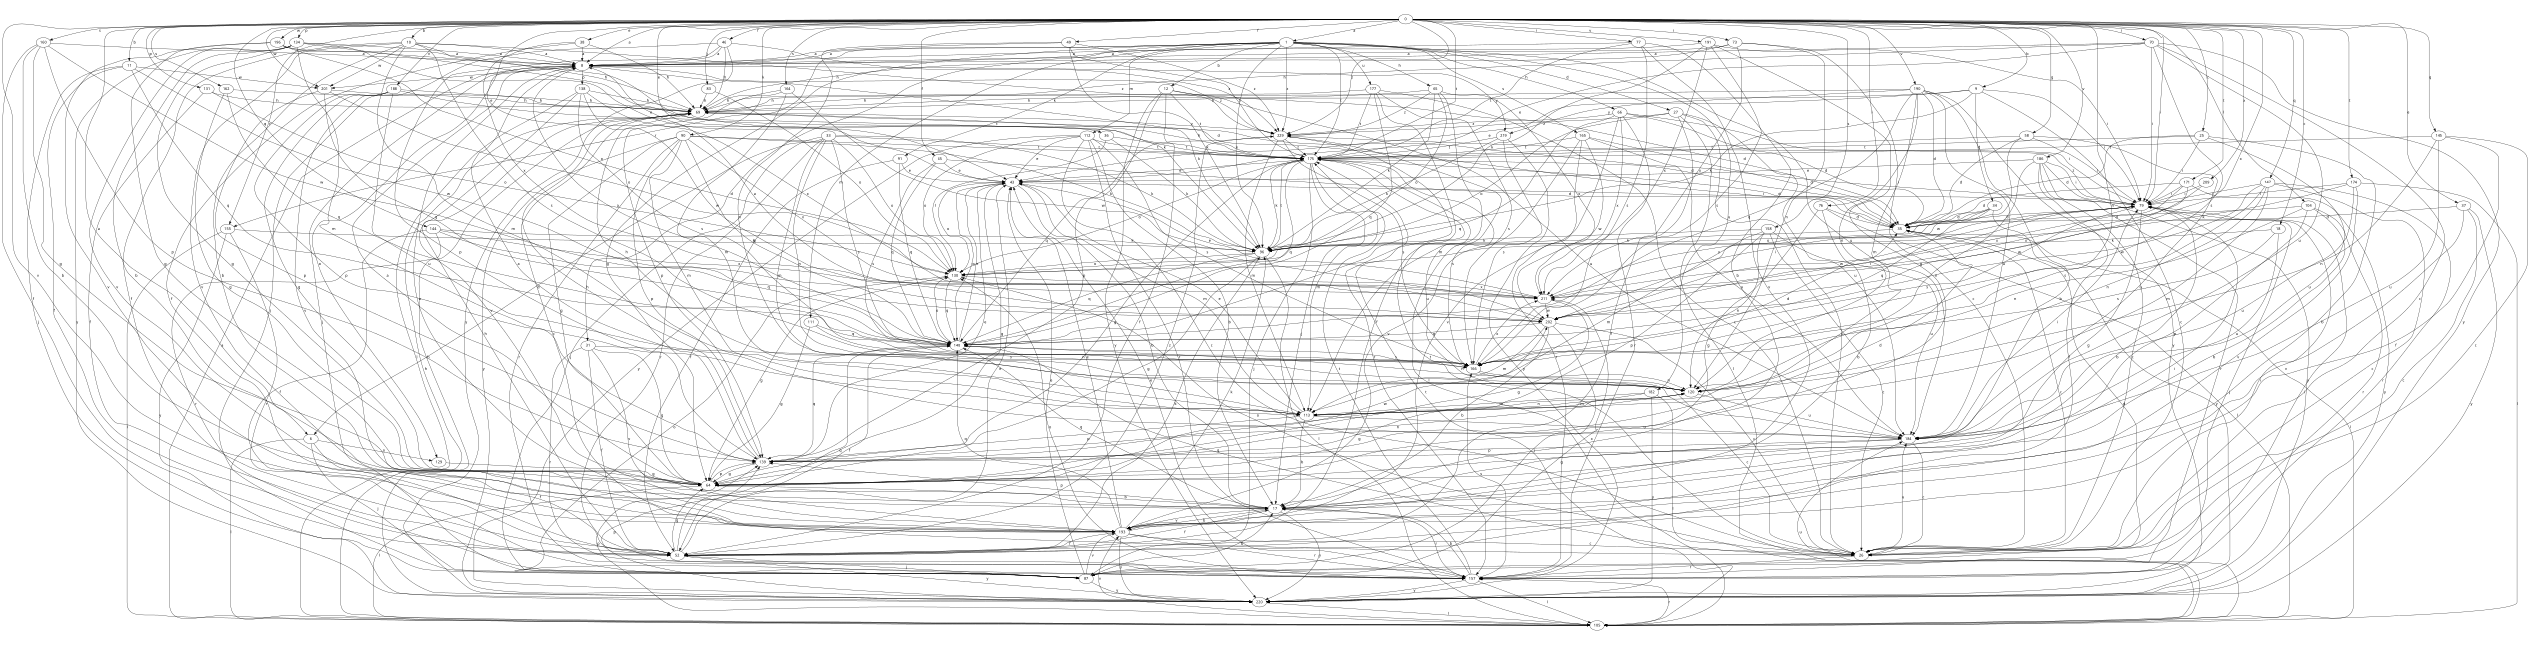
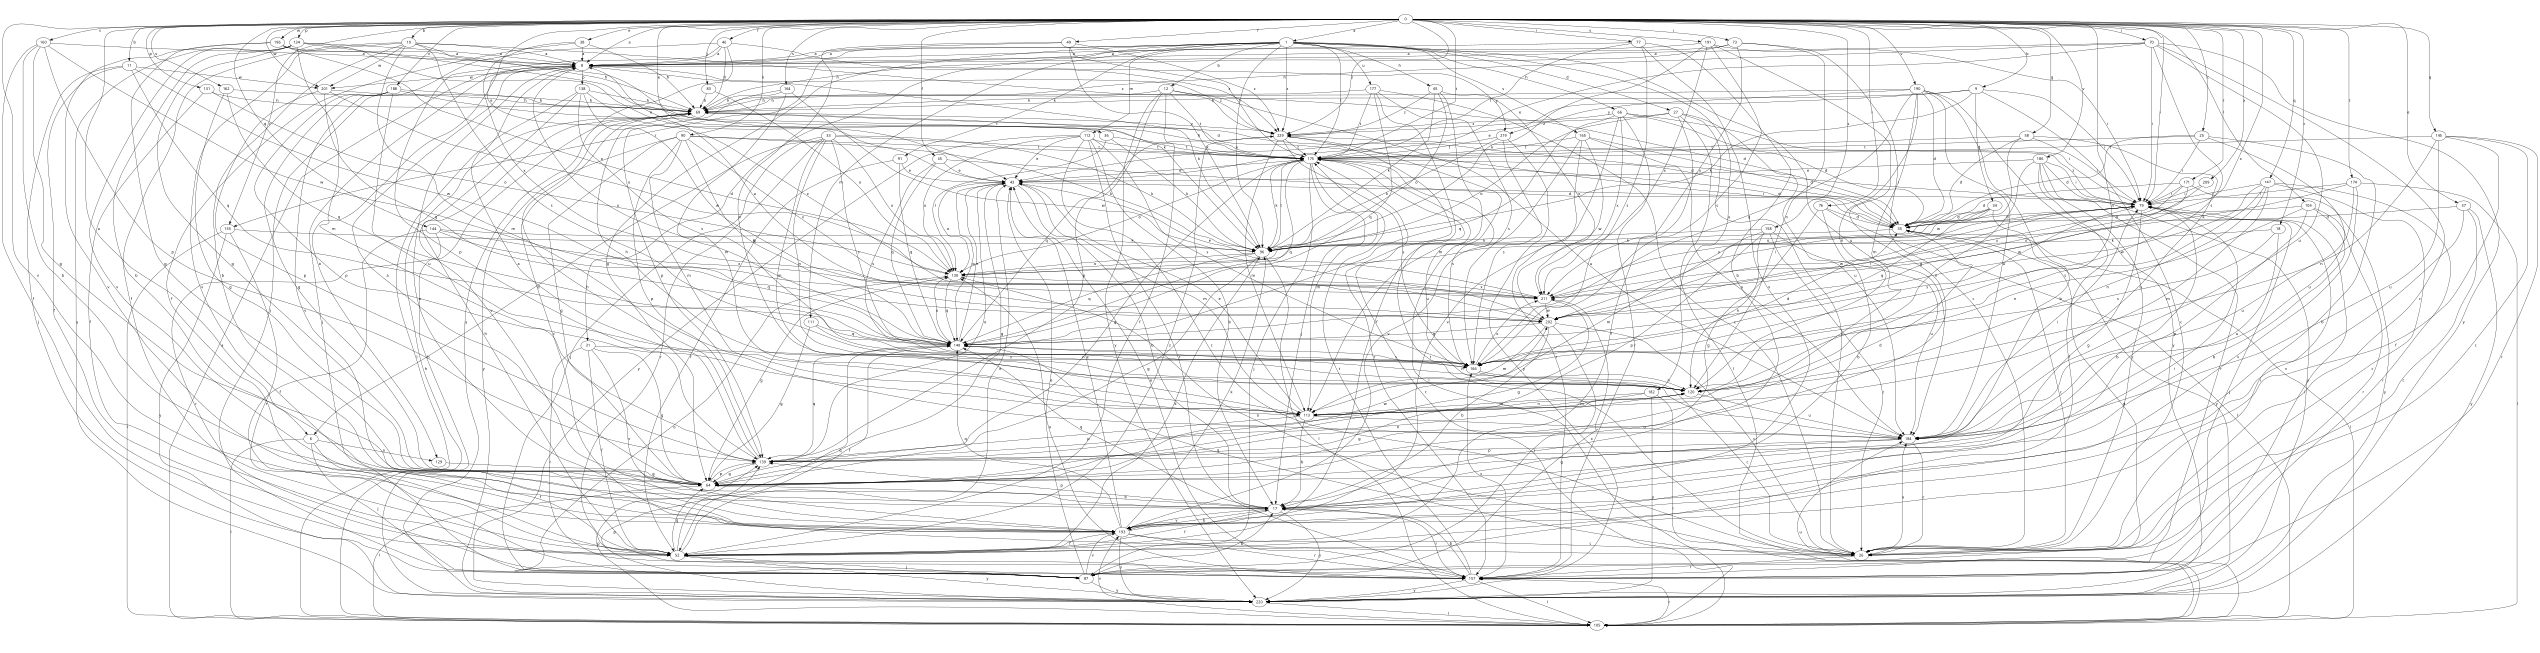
(888, 98) -> (933, 95)
(669, 563) -> (2180, 569)
